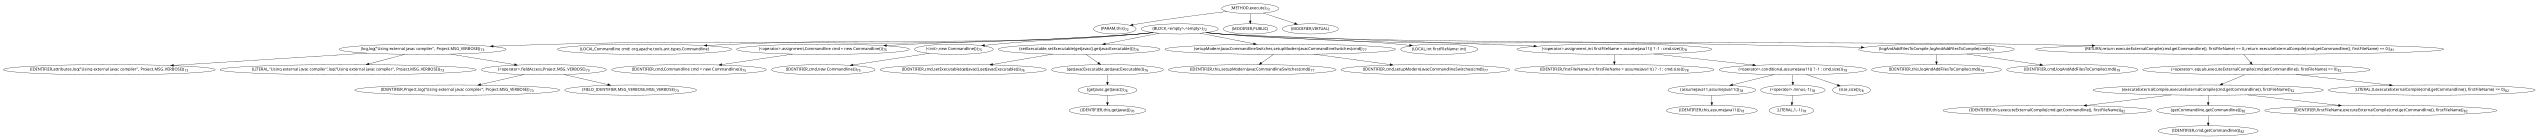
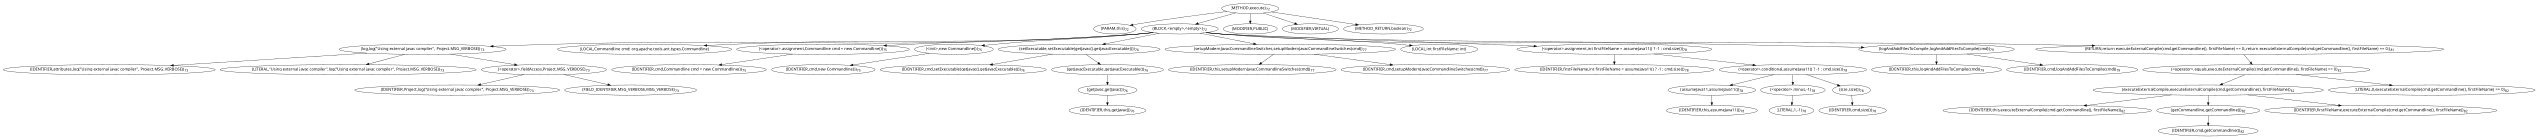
none -> (1217, 18)
none -> (1383, 29)
none -> (1853, 110)
